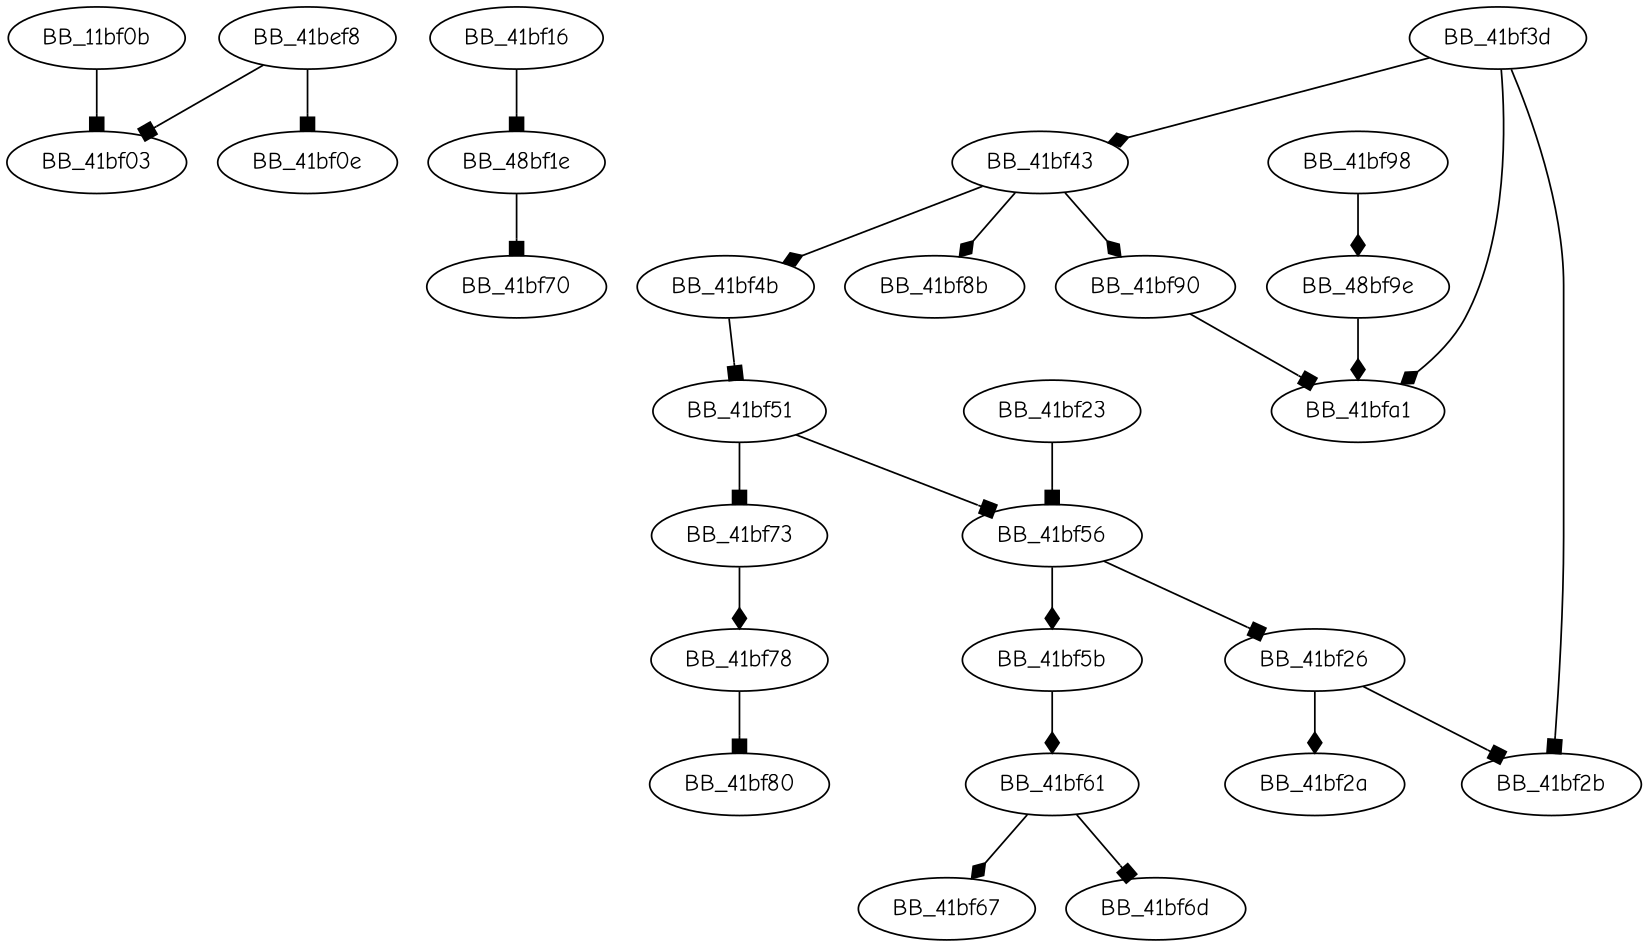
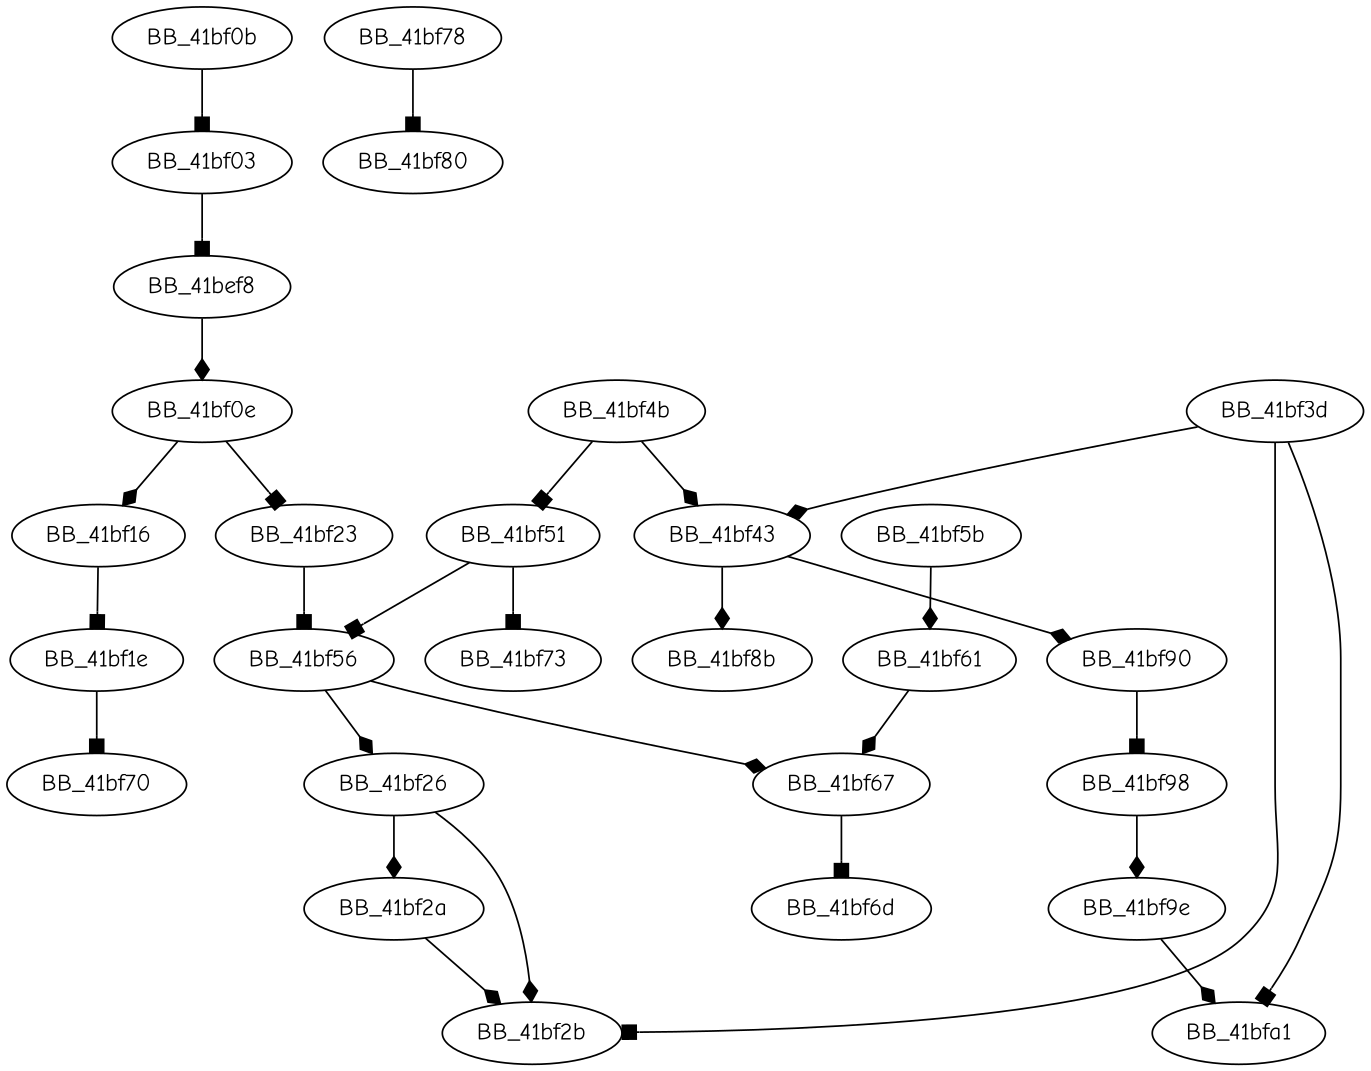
(97, 38) -> (202, 38)
(308, 92) -> (202, 339)
(210, 96) -> (202, 216)
(517, 162) -> (97, 660)
(892, 221) -> (663, 466)
(1494, 232) -> (1341, 719)
(1358, 287) -> (1137, 909)
(1244, 345) -> (1137, 714)
none -> (157, 466)
none -> (248, 467)
(739, 588) -> none
(1052, 588) -> (557, 725)
(1176, 594) -> (343, 714)
(1425, 718) -> (503, 885)
(1098, 840) -> (841, 838)
none -> (455, 964)
